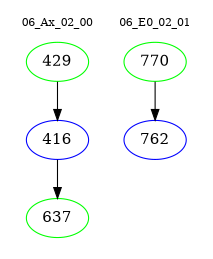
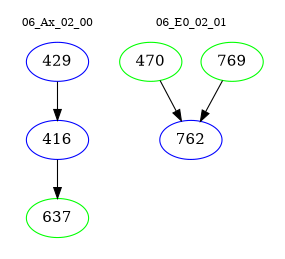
(57, 62) -> (57, 62)
(155, 62) -> (151, 62)
none -> (232, 62)
